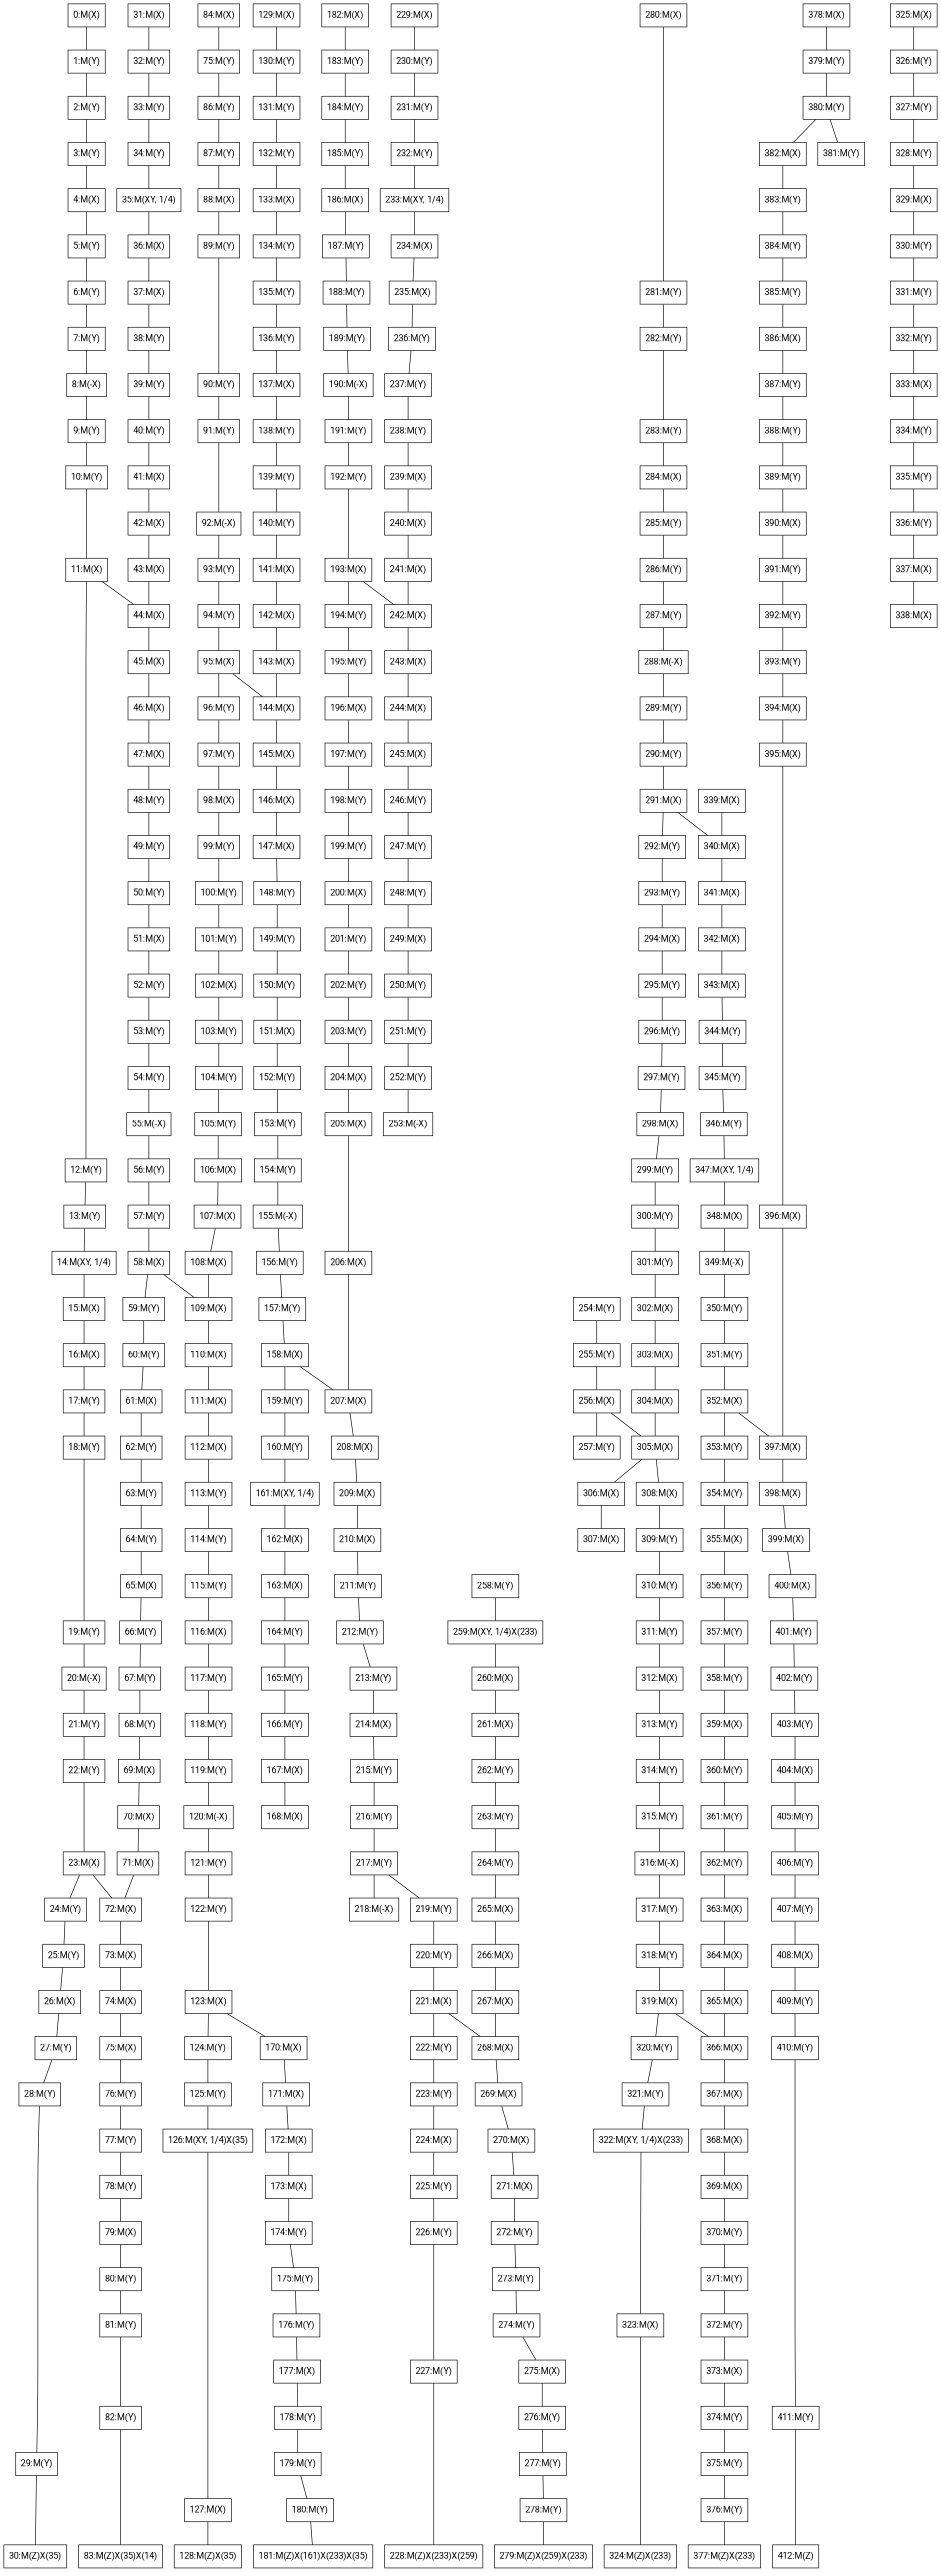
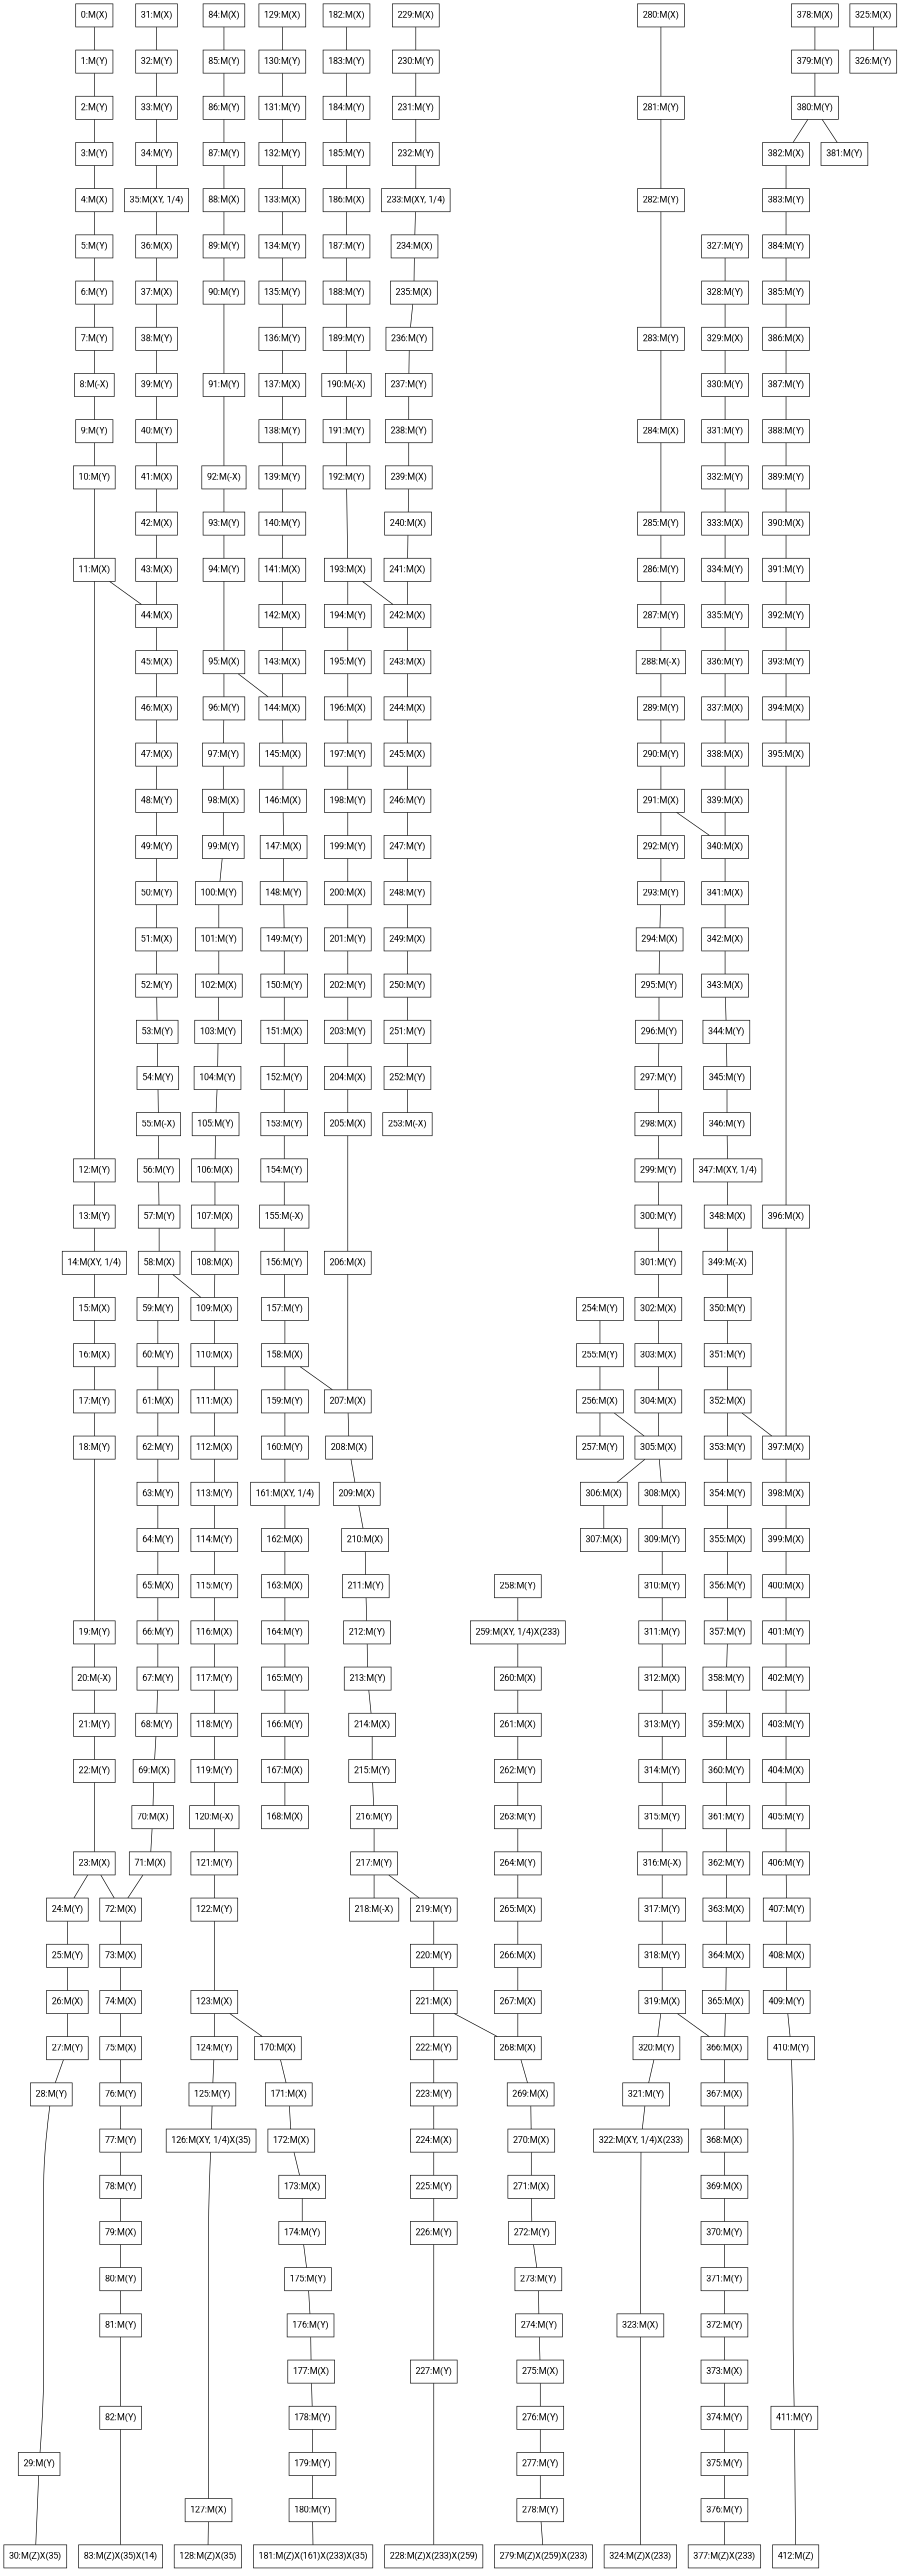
(219, 62) -> (224, 62)
(914, 85) -> none
none -> (725, 778)
